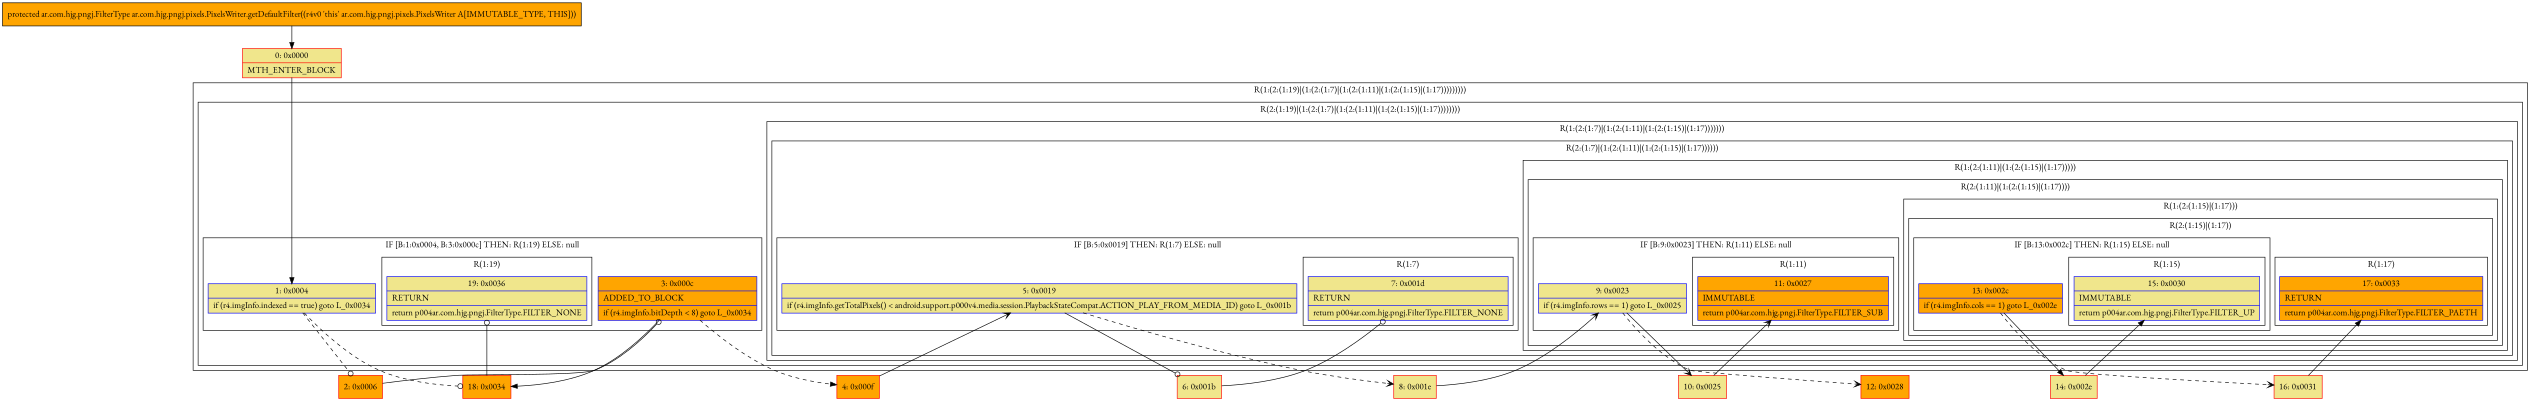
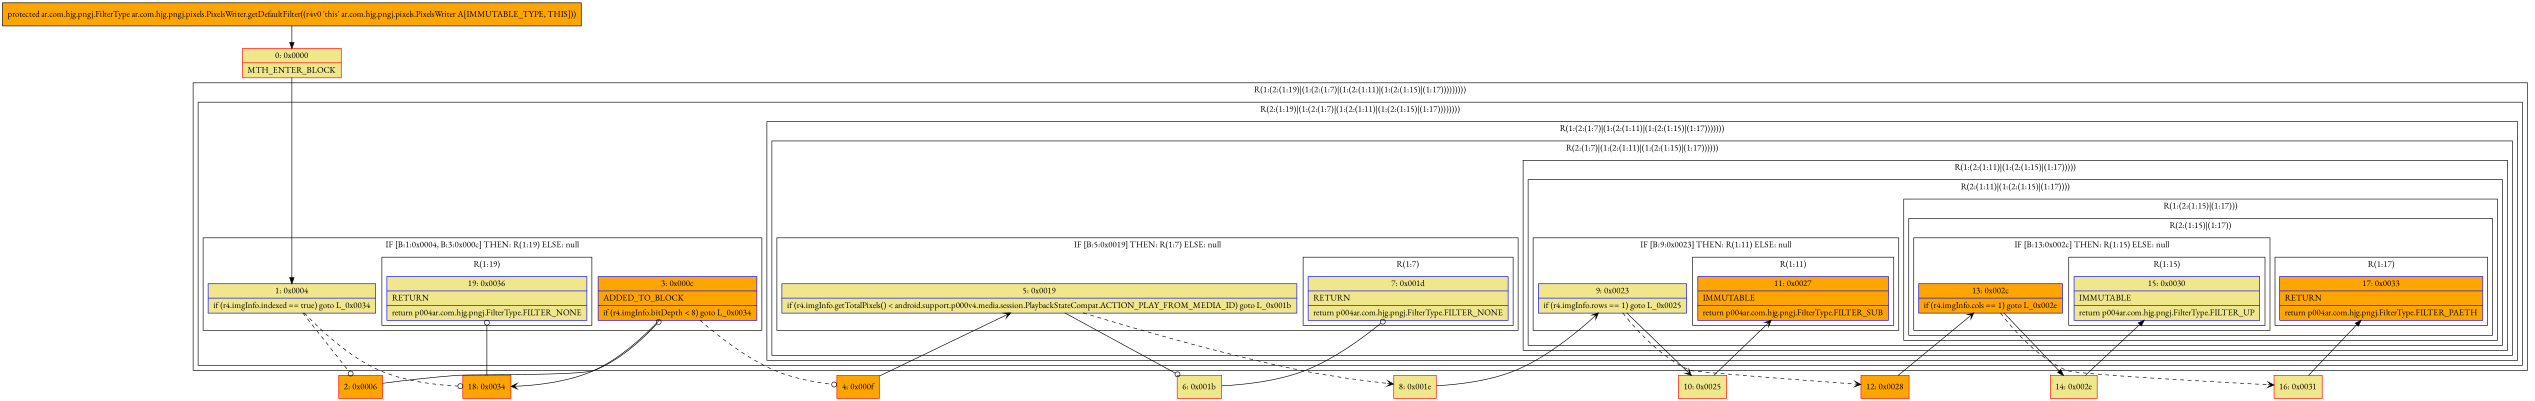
none -> (1933, 346)
(757, 361) -> (757, 361)
(577, 377) -> (577, 377)
